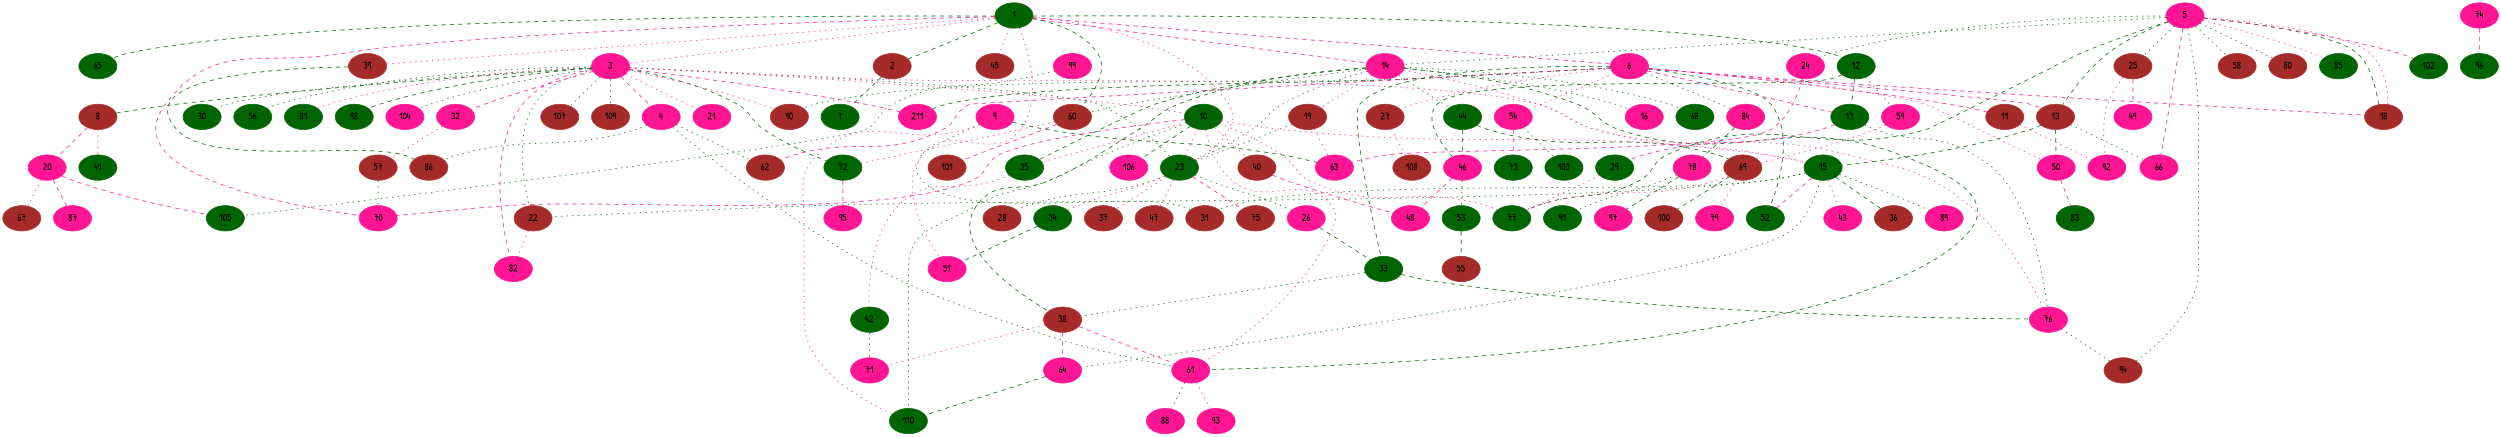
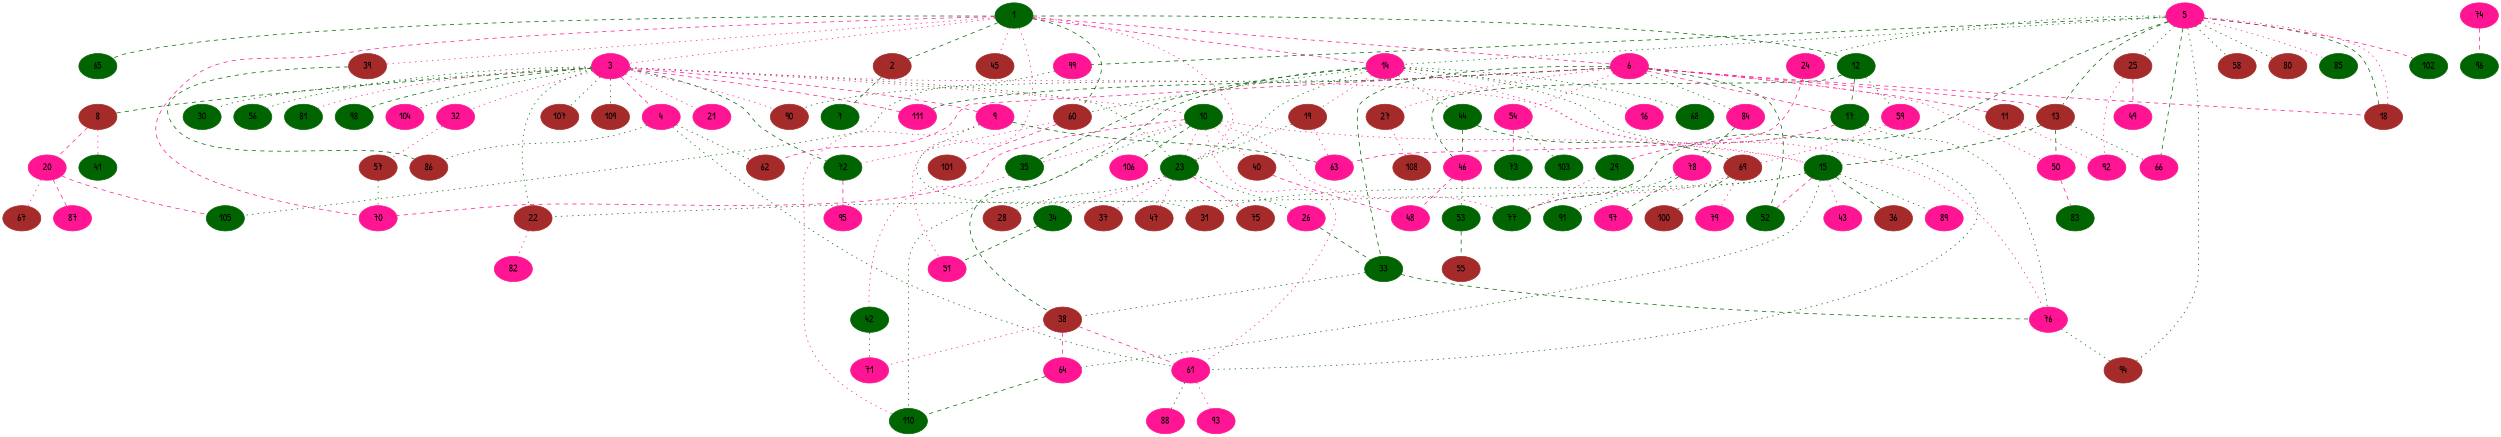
none -> (1629, 41)
(532, 89) -> (532, 89)
(2172, 92) -> (2172, 92)
(918, 117) -> (918, 117)
(506, 139) -> (804, 85)
(1908, 273) -> (1908, 273)
